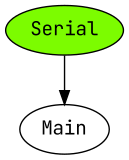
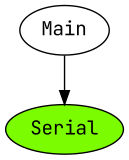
(65, 73) -> (65, 73)
